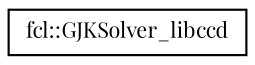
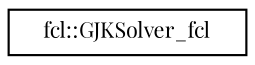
(128, 32) -> (128, 32)
